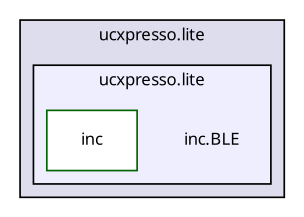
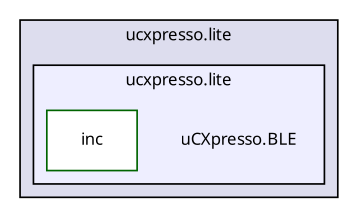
(212, 140) -> (239, 140)
